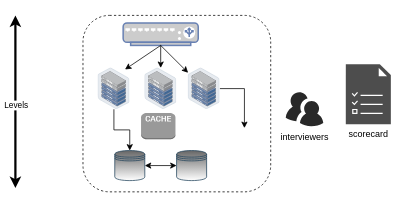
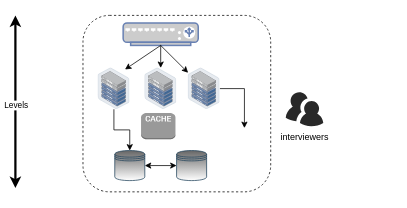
(368, 94) -> none
